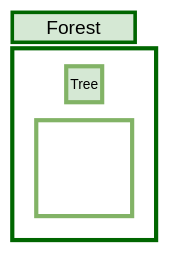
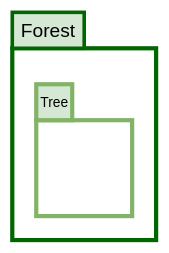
(74, 27) -> (48, 30)
(84, 84) -> (54, 102)
